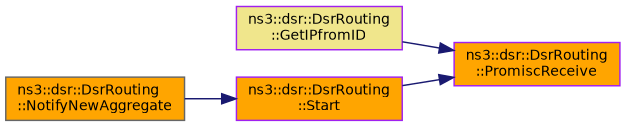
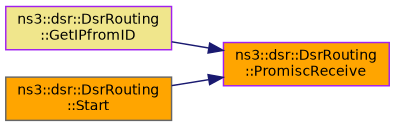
(95, 99) -> none
(319, 99) -> (89, 99)
